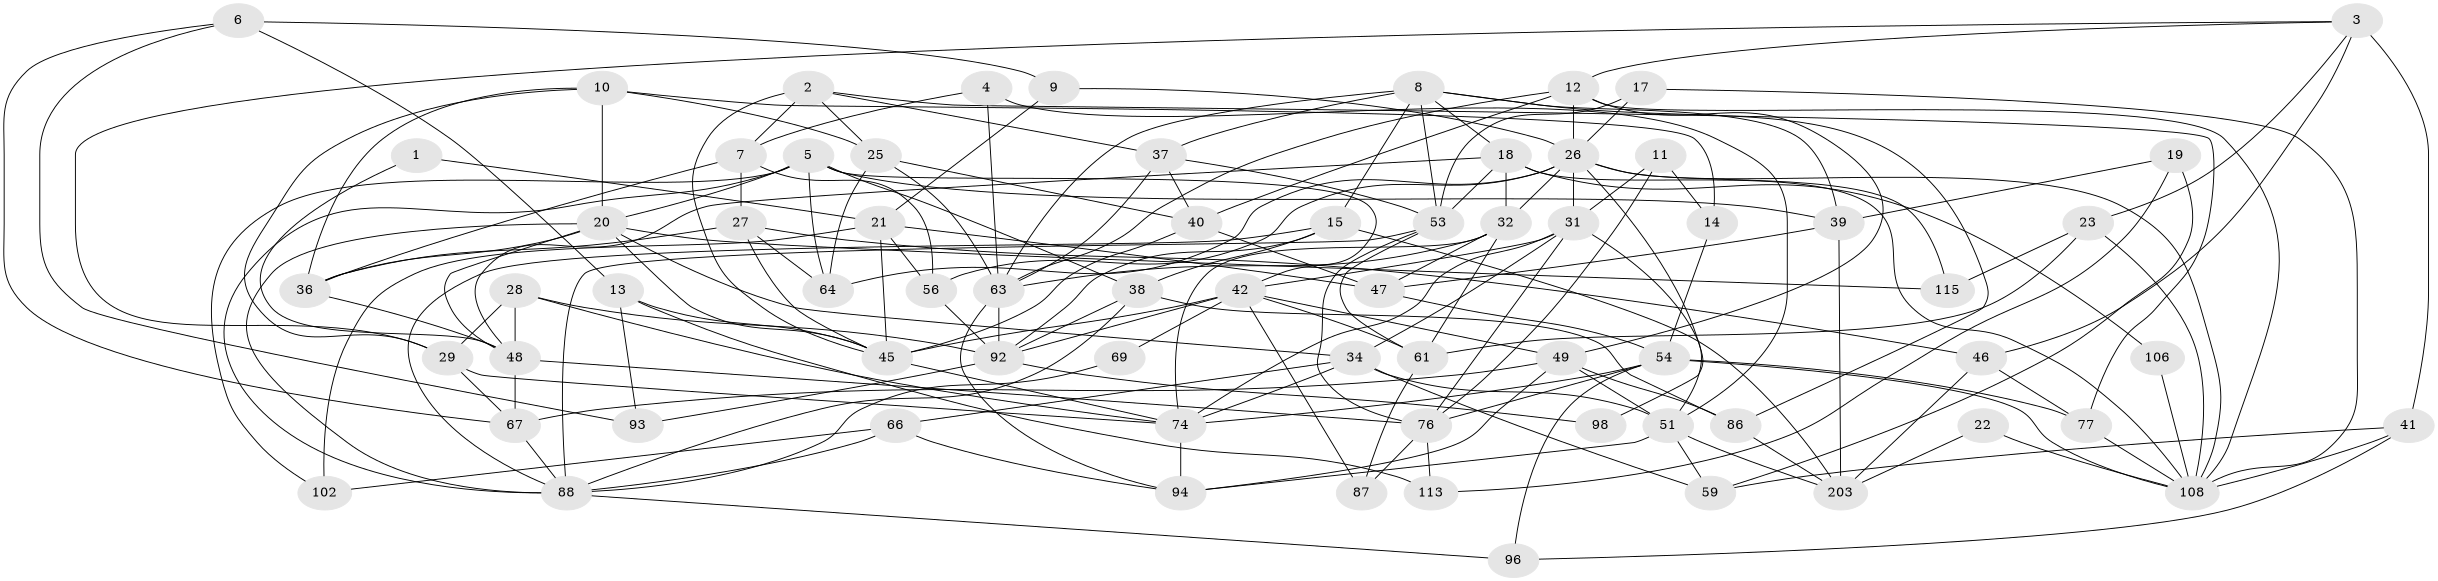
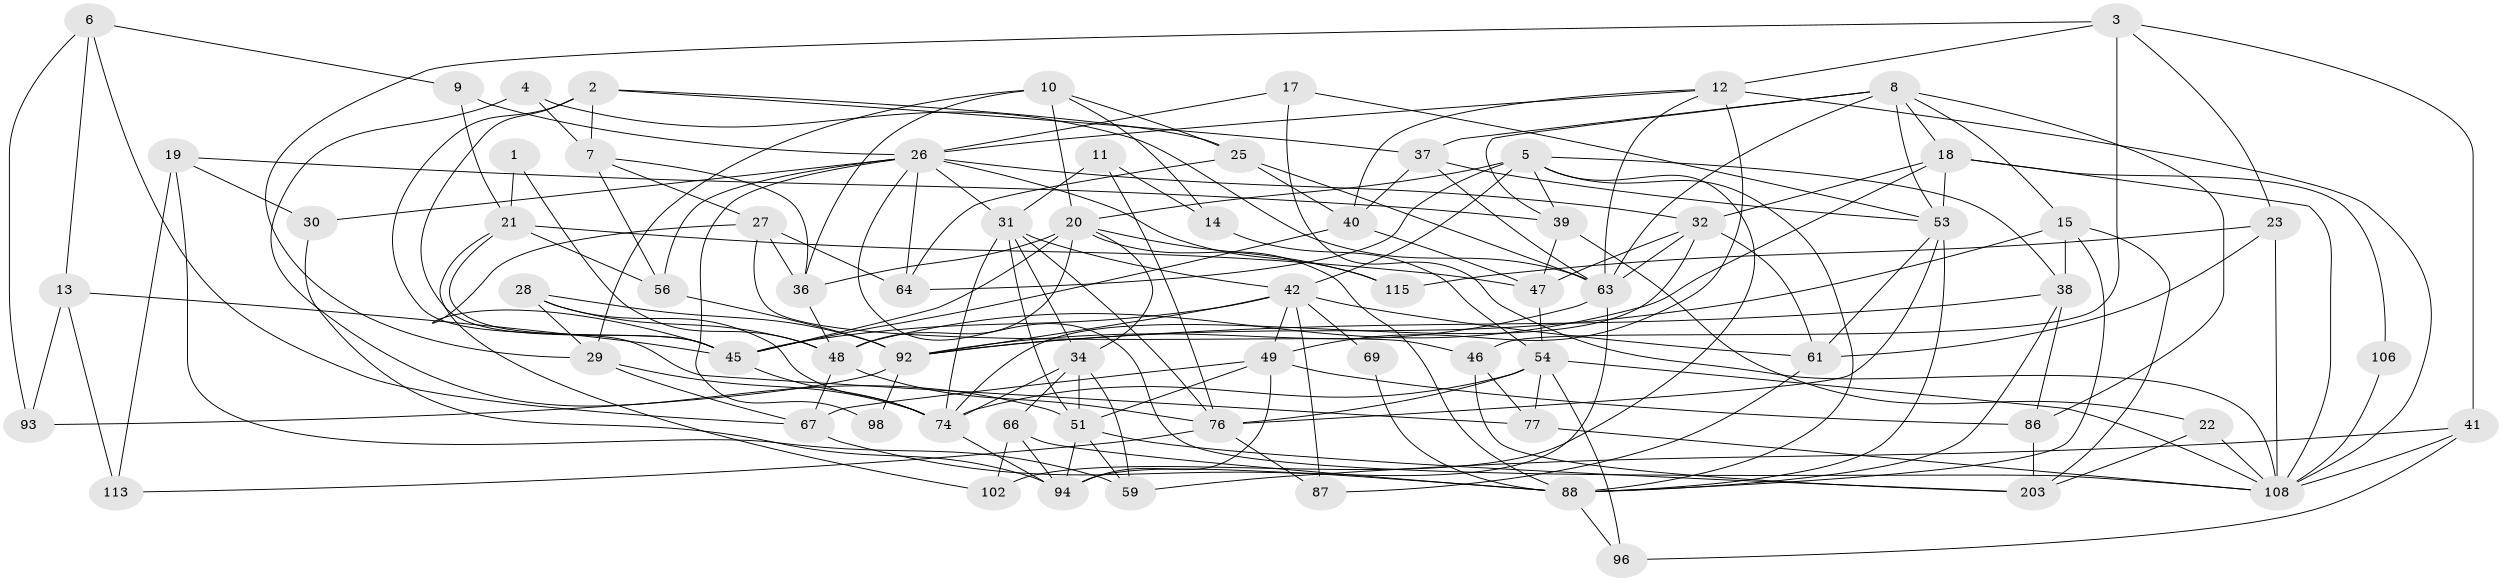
none -> (312, 223)
(1840, 358) -> (1859, 396)
